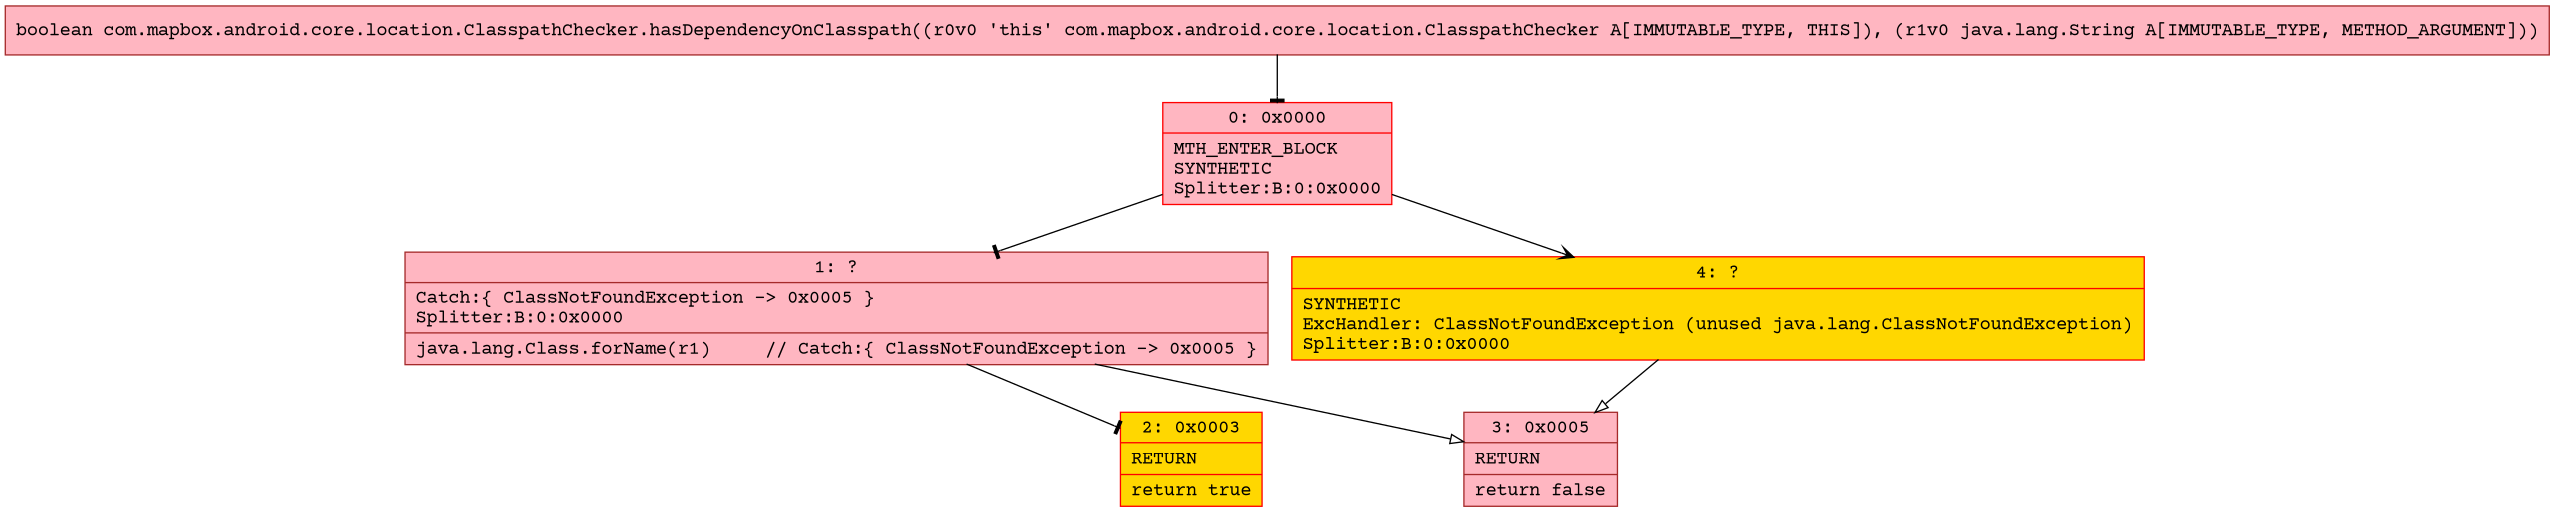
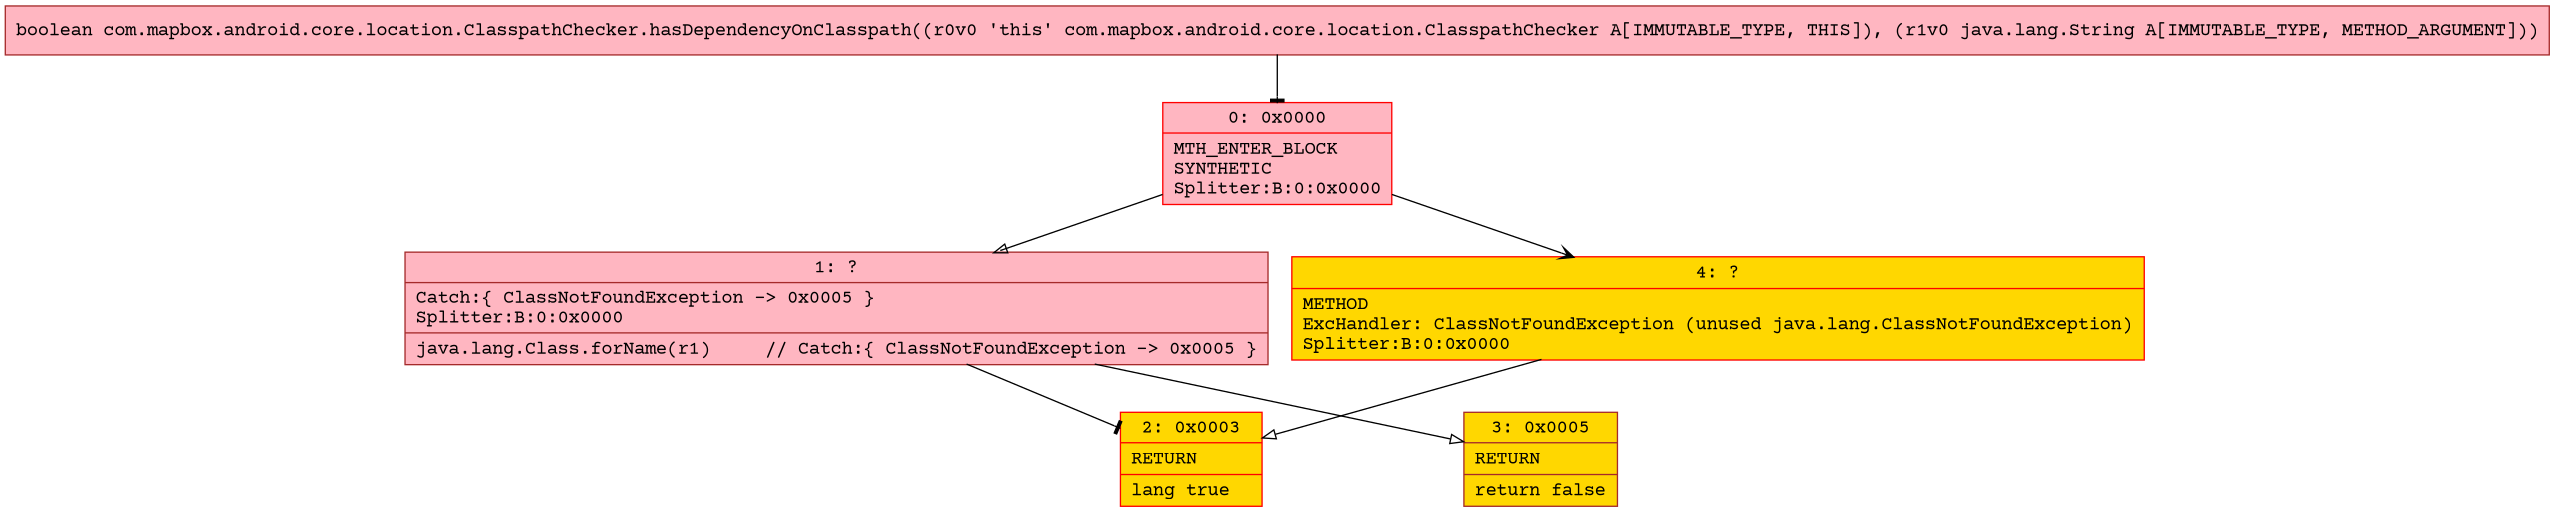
(1081, 222) -> (1081, 222)
(1352, 304) -> (1336, 304)
(1632, 382) -> (1408, 397)
(1541, 459) -> (1541, 459)
(1191, 490) -> (1181, 490)
